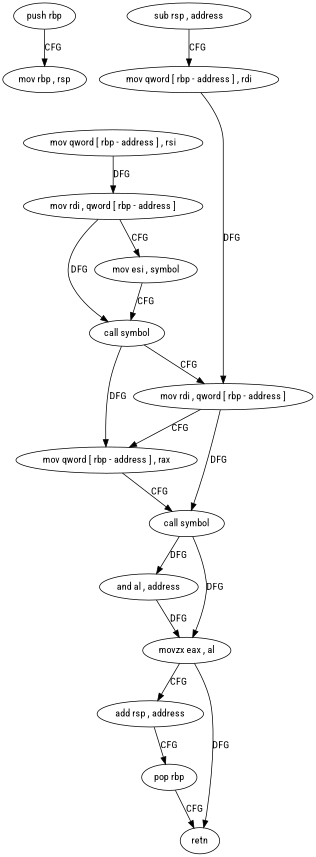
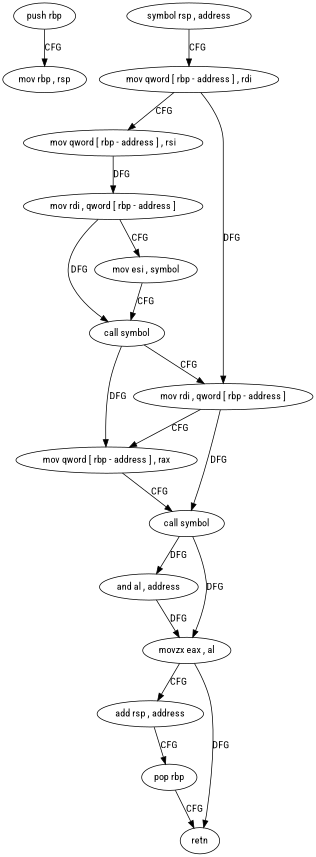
(189, 16) -> (189, 16)
none -> (154, 109)
